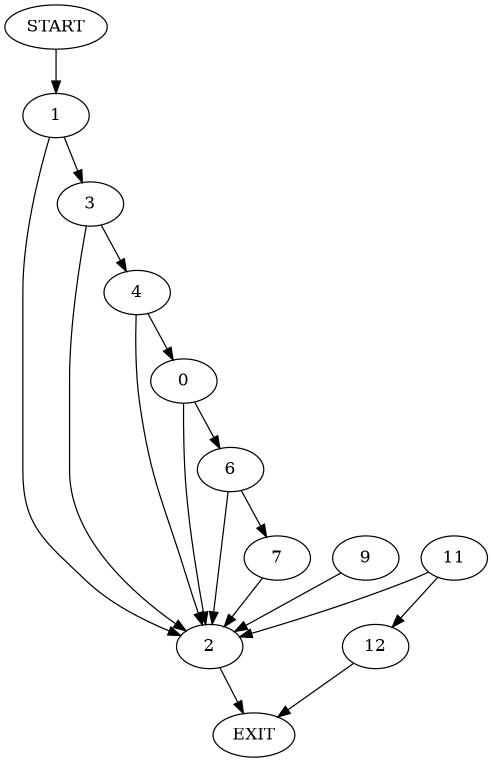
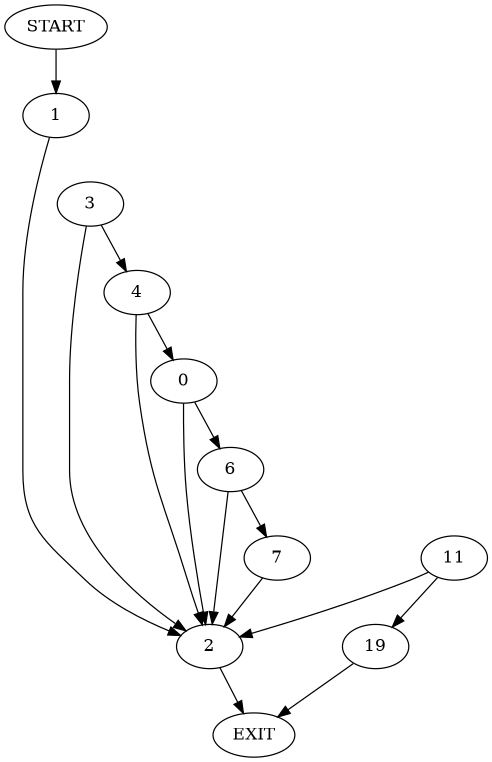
(71, 154) -> none
(366, 558) -> none
(376, 647) -> (376, 647)
